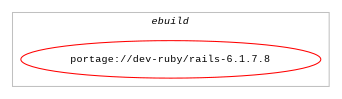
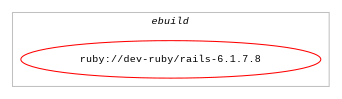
(171, 59) -> (171, 59)
